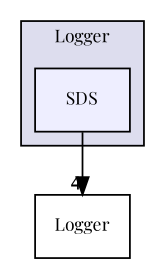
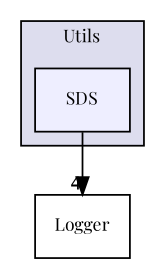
(83, 38) -> (83, 38)
